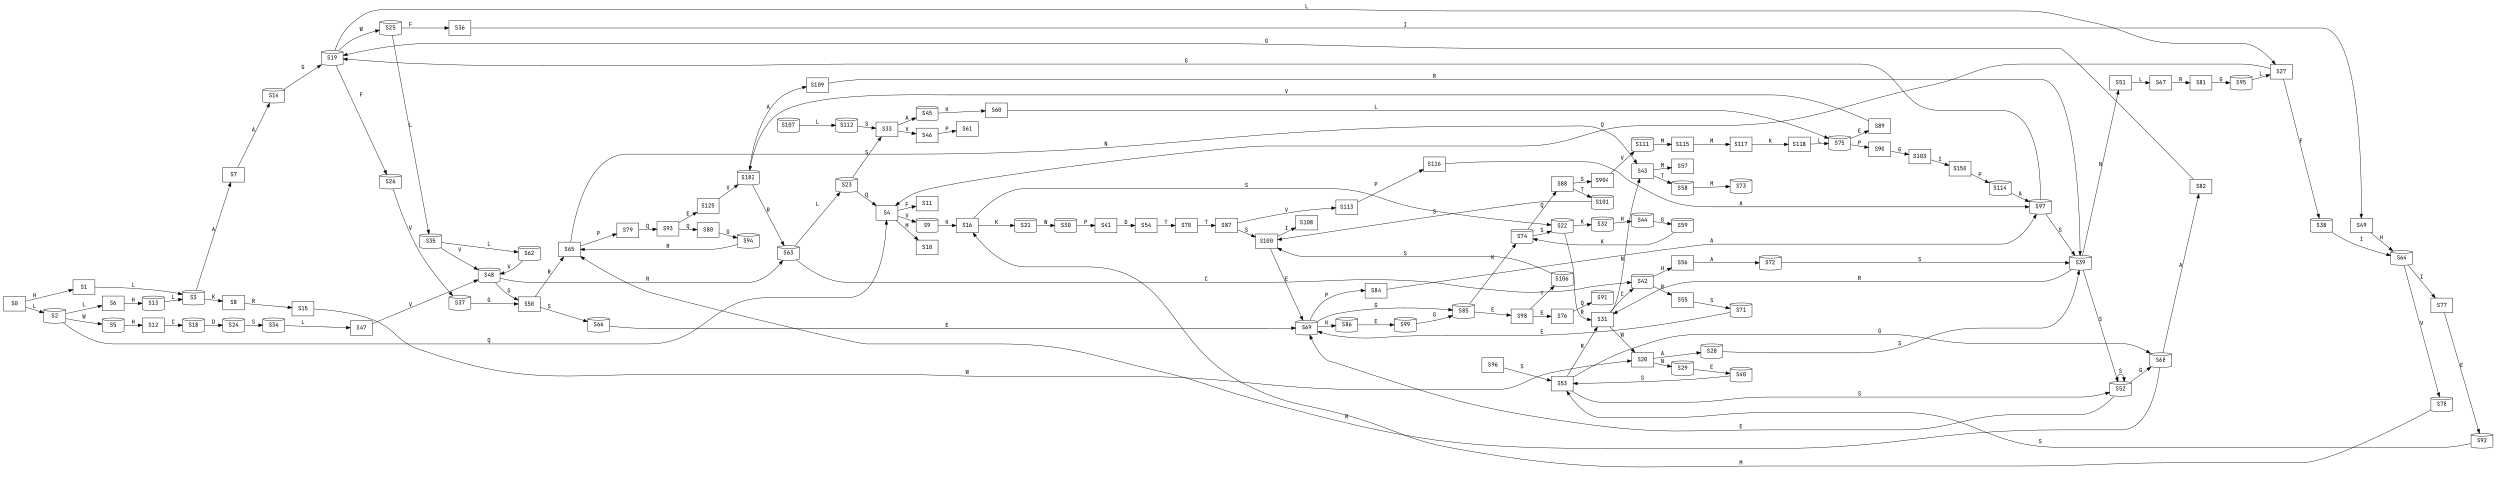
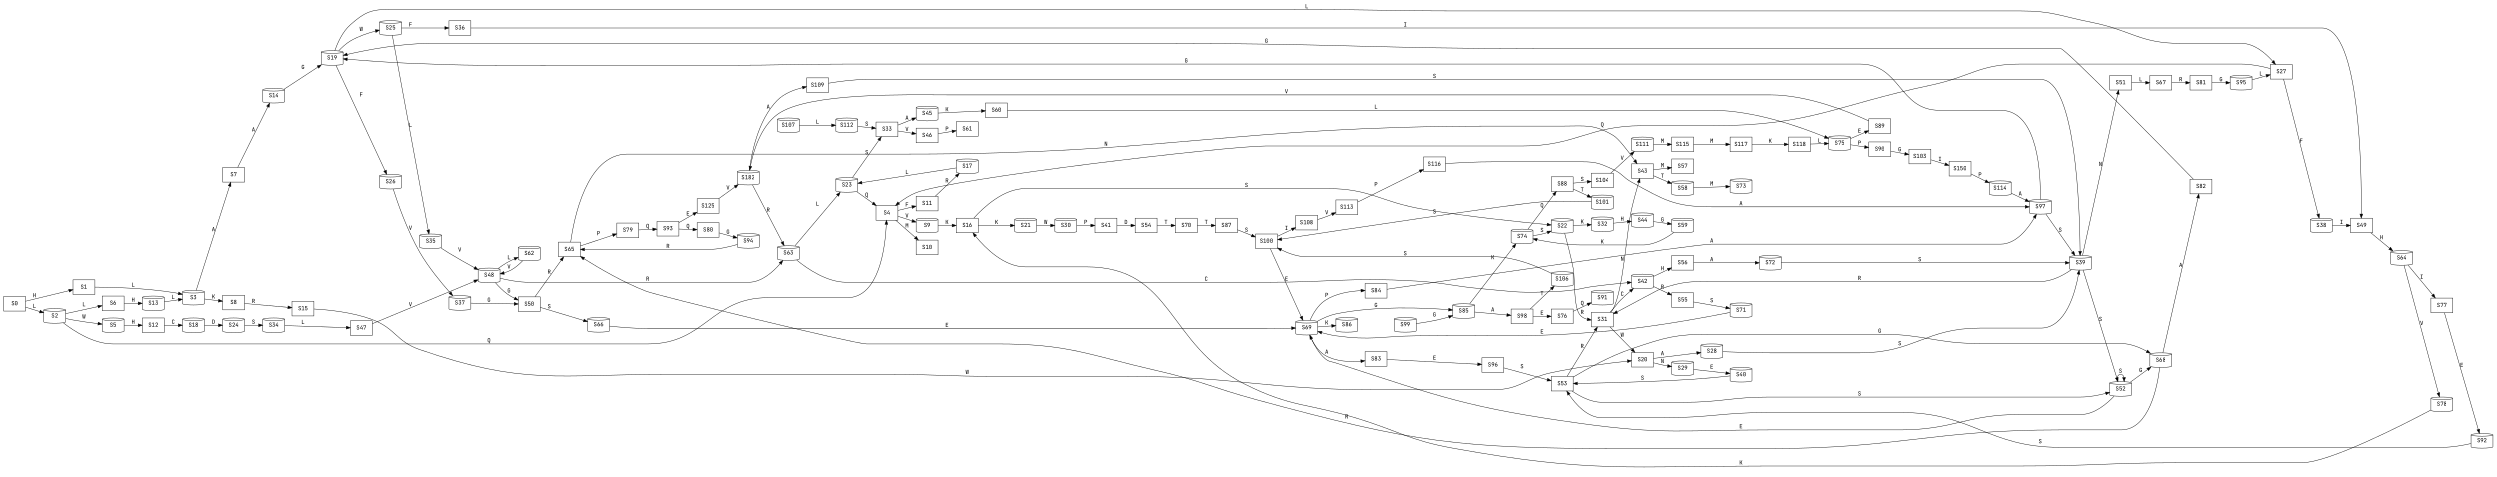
(1434, 76) -> (1434, 76)
none -> (967, 166)
(1602, 180) -> (1602, 180)
(1284, 214) -> (1325, 217)
(2358, 246) -> (2339, 225)
(478, 247) -> (506, 263)
(1493, 310) -> (1493, 310)
(1374, 325) -> none
none -> (1376, 359)
(1741, 463) -> (1741, 463)
